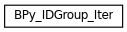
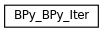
(64, 16) -> (51, 16)
